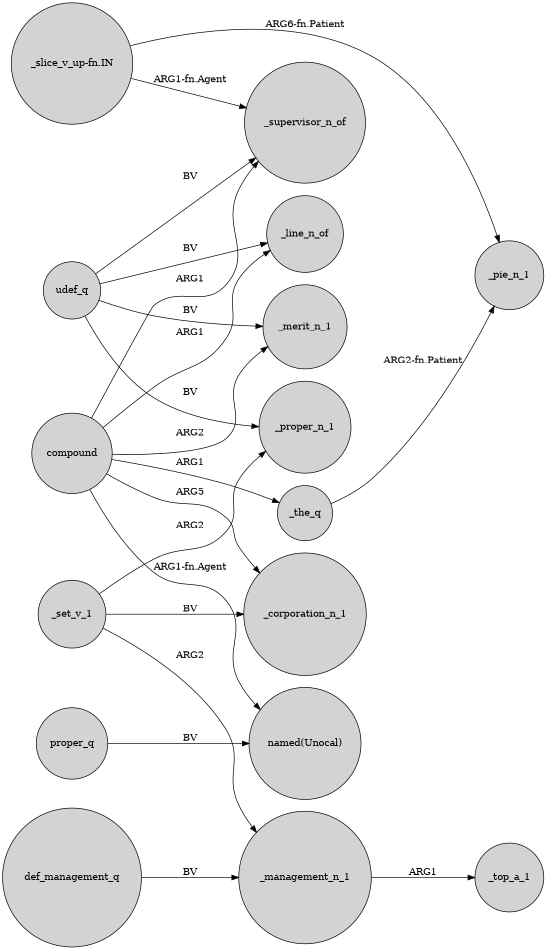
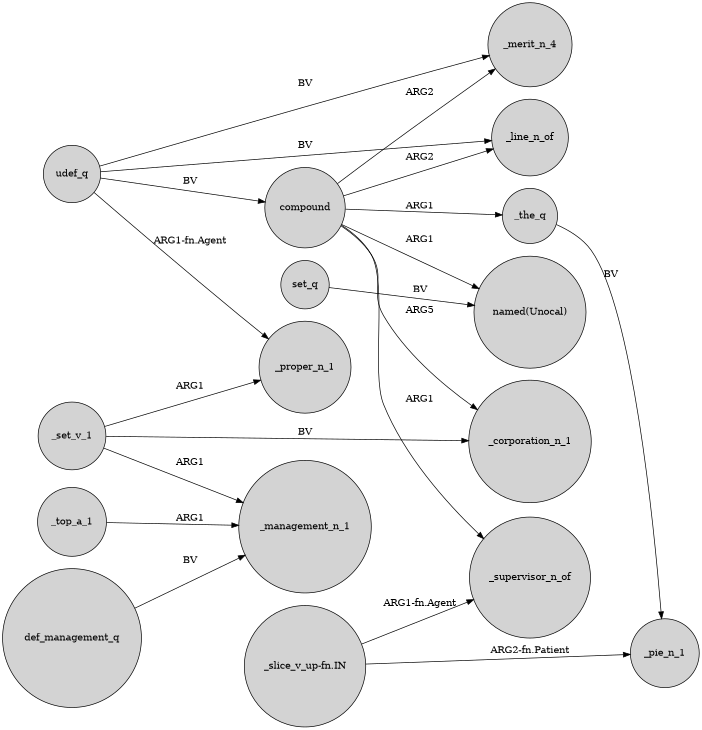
(305, 25) -> (530, 651)
(173, 218) -> (179, 190)
(305, 327) -> (530, 45)
(190, 333) -> (420, 157)
(423, 361) -> (611, 275)
(190, 392) -> (190, 241)
(190, 526) -> (190, 386)
(190, 567) -> (420, 240)
(190, 656) -> (190, 462)
(72, 743) -> (305, 285)
(420, 877) -> (169, 524)
